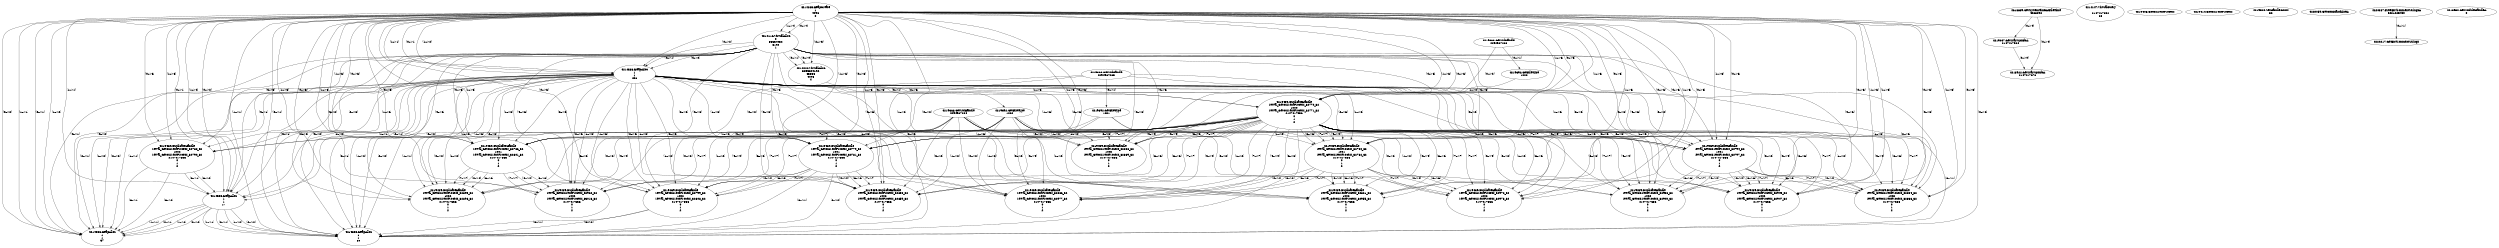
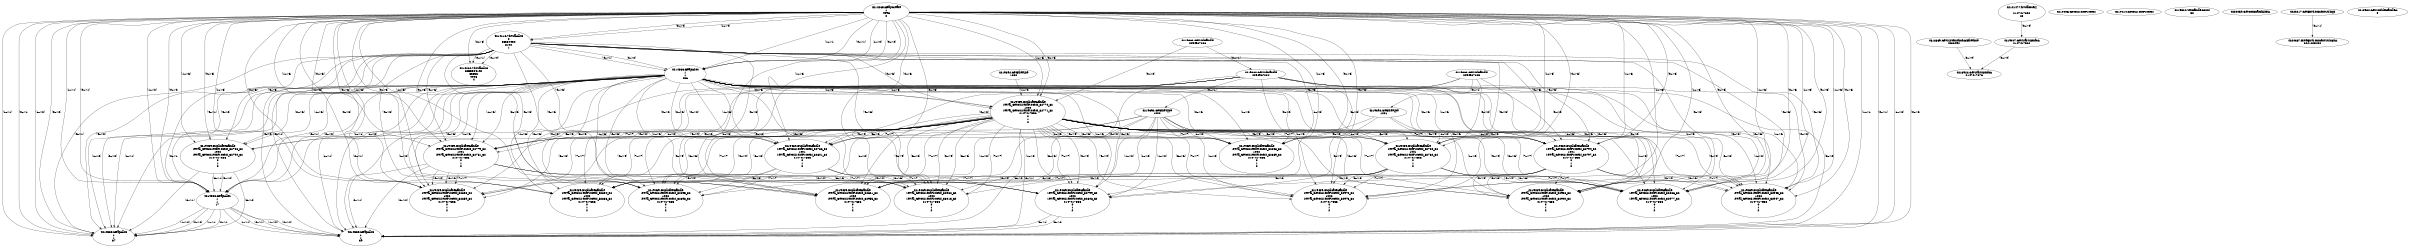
(2024, 26) -> (2022, 28)
(2396, 27) -> (2312, 25)
(1511, 57) -> (1225, 56)
(889, 90) -> (1191, 95)
